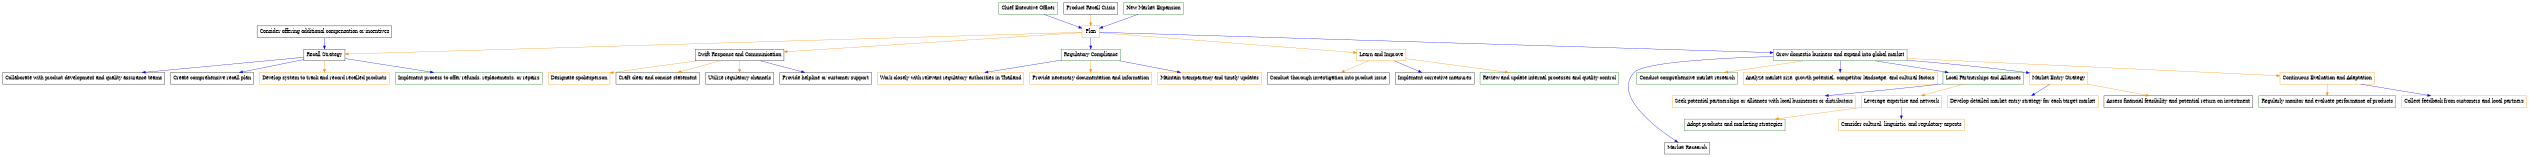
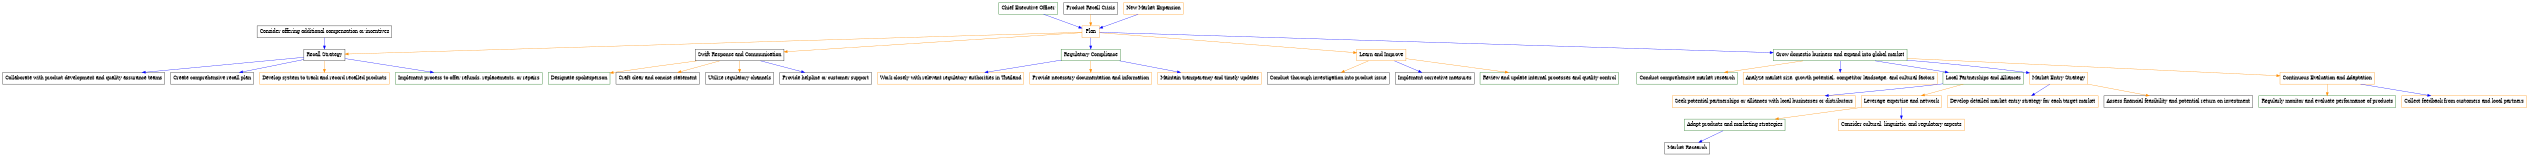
(1154, 8) -> (1154, 8)
(1659, 65) -> (1712, 136)
(579, 78) -> (579, 78)
